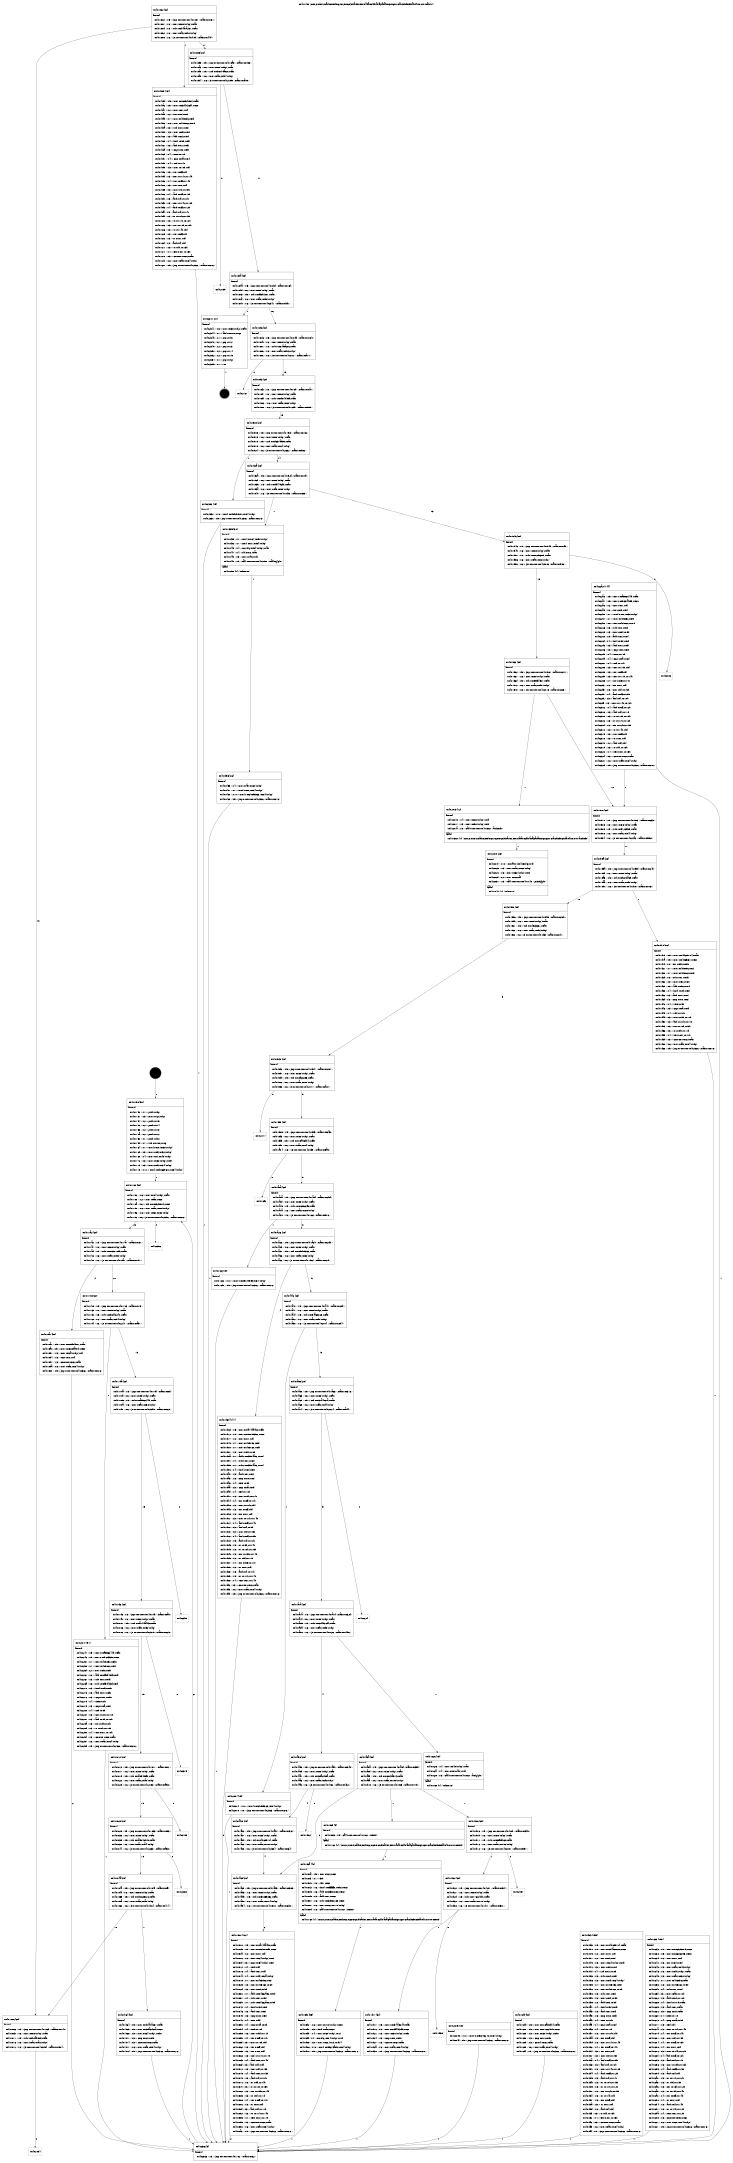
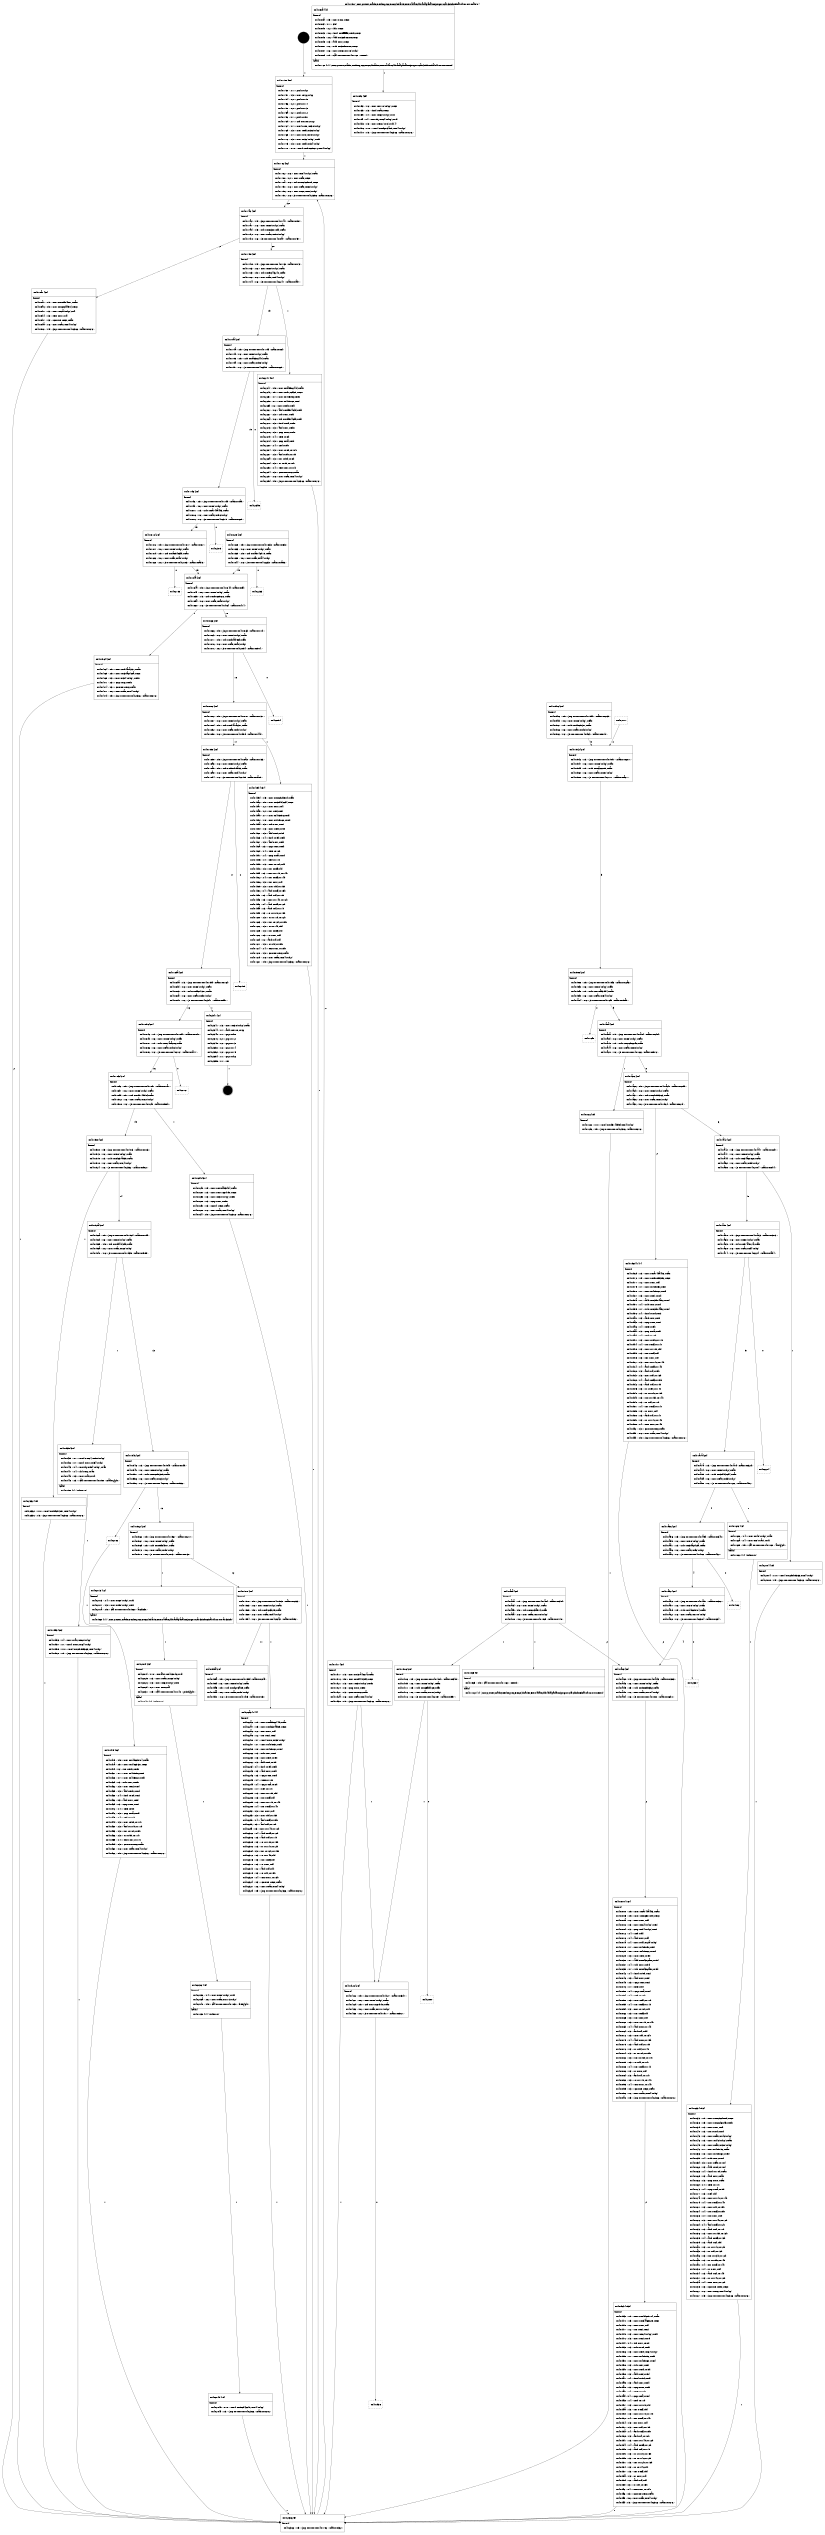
(624, 787) -> (270, 1665)
(580, 896) -> none
(645, 915) -> (114, 1631)
(36, 977) -> (234, 677)
(263, 1109) -> (615, 734)
none -> (179, 1141)
(155, 1247) -> none
none -> (692, 1683)
(141, 1802) -> (195, 570)
none -> (749, 1831)
(385, 1854) -> none
(417, 1952) -> (368, 1843)
none -> (220, 2000)
(310, 2116) -> none
(230, 2138) -> (645, 2201)
